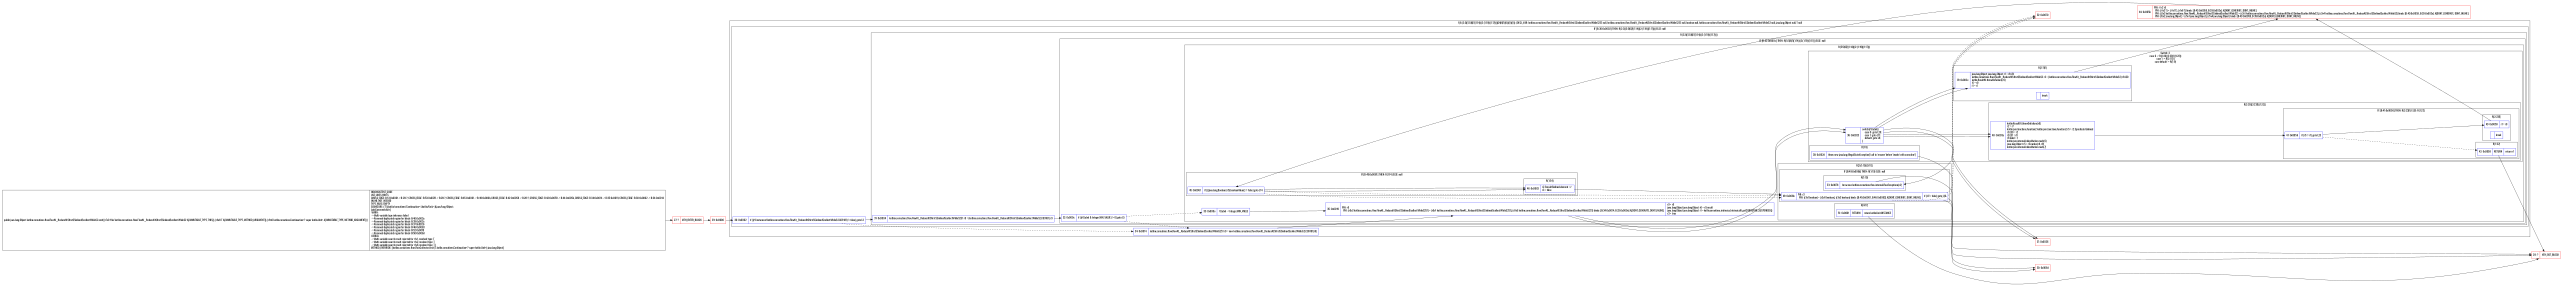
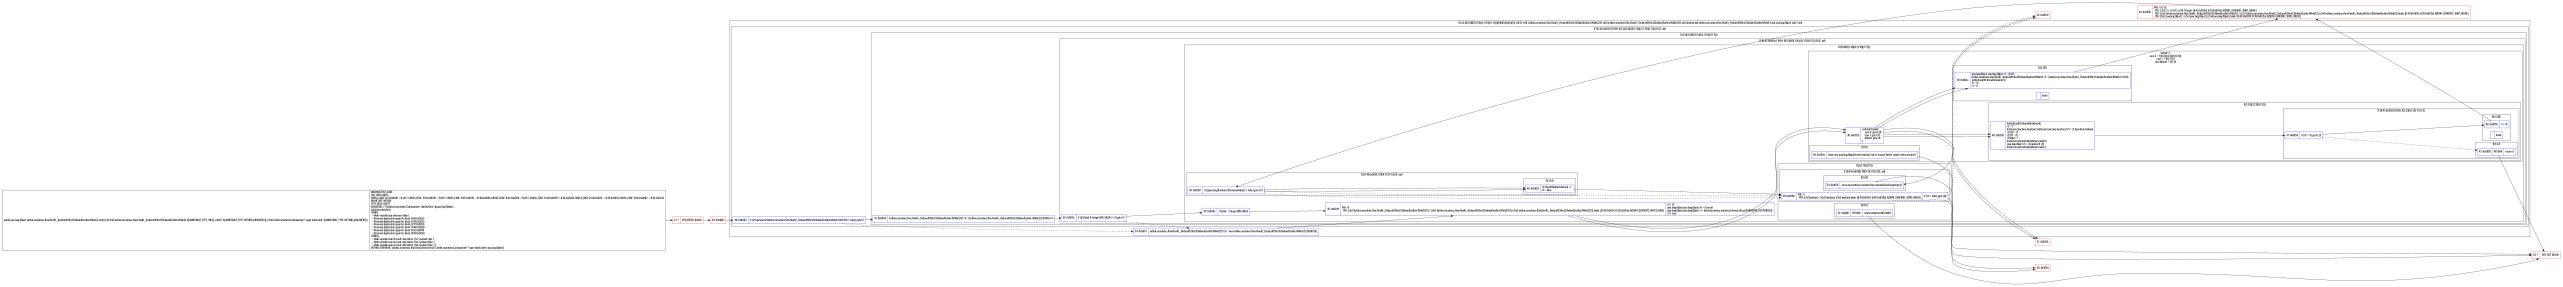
(1865, 178) -> (1865, 178)
(1163, 214) -> (1163, 214)
